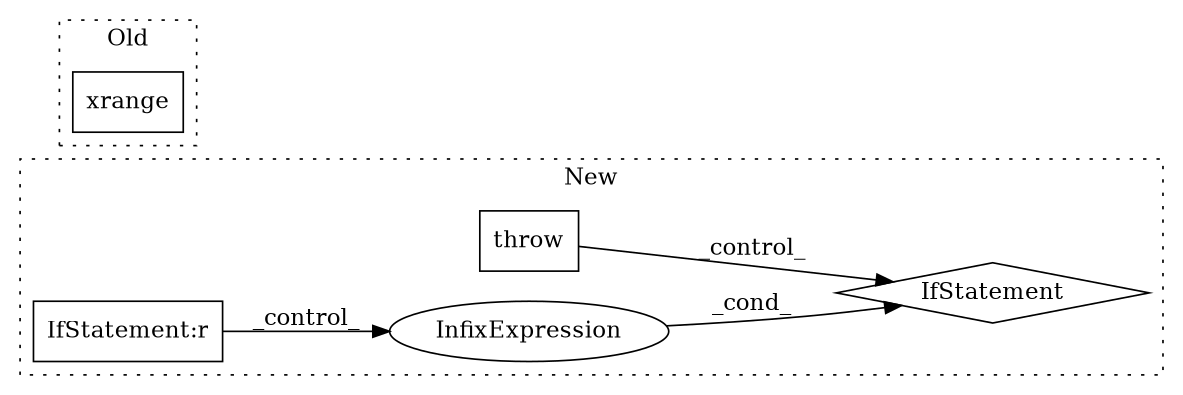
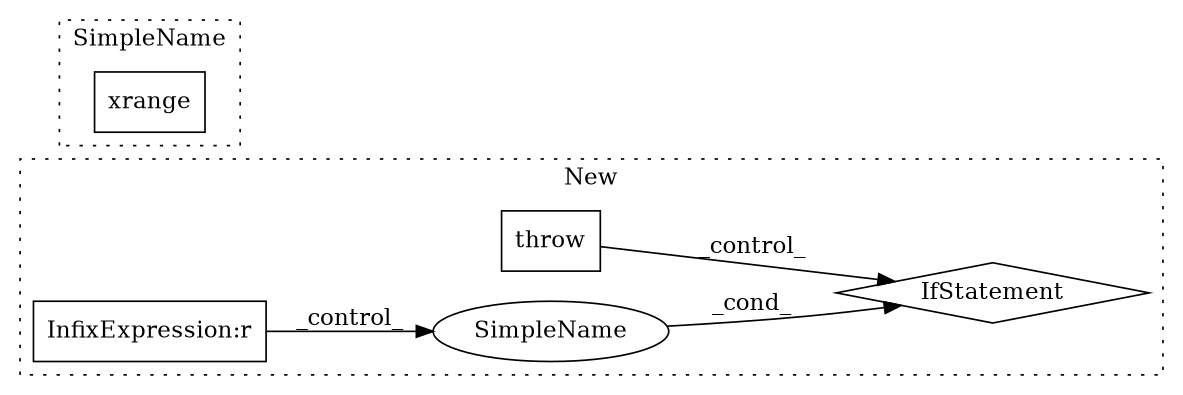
(128, 39) -> (150, 39)
(128, 331) -> (150, 331)
(529, 331) -> (551, 331)
